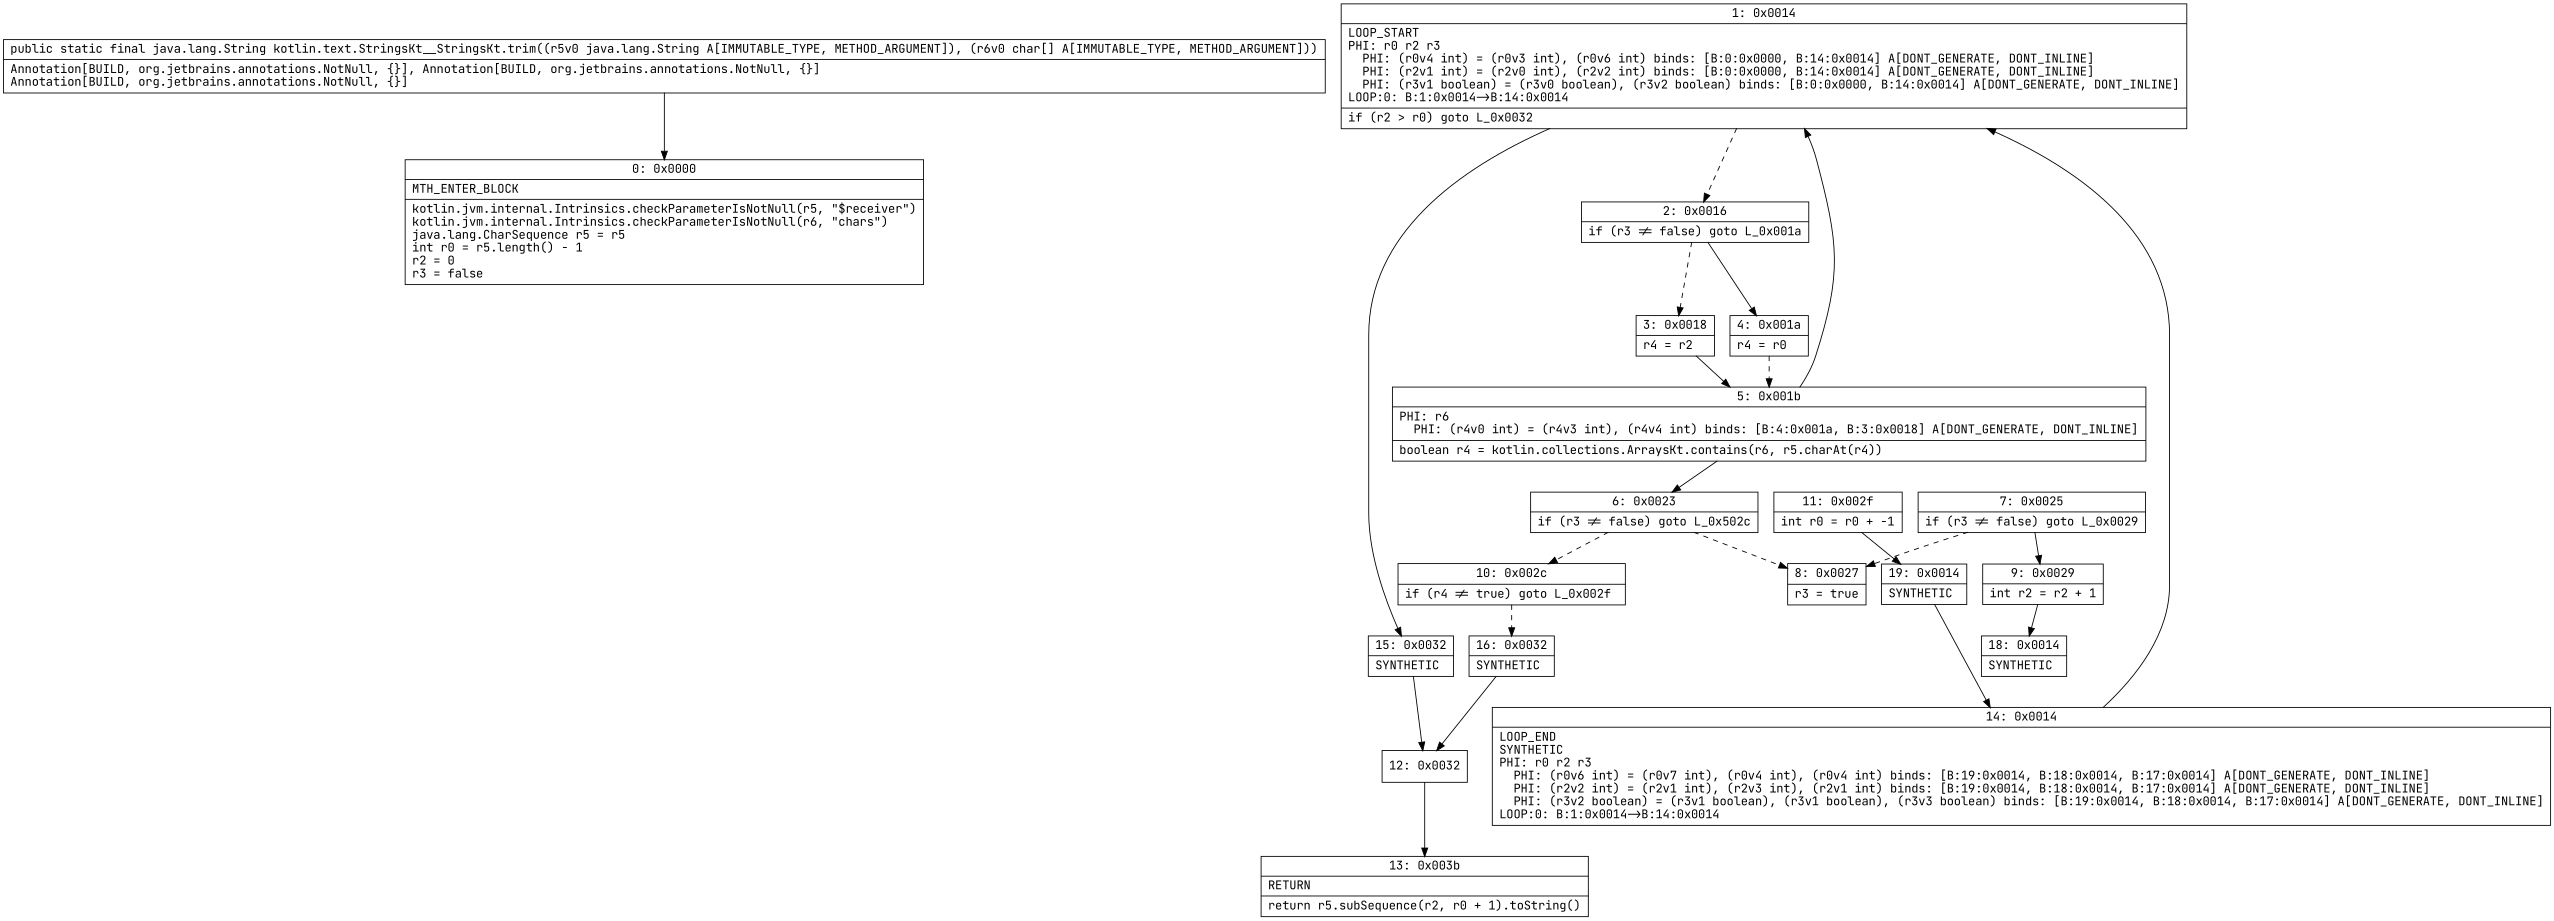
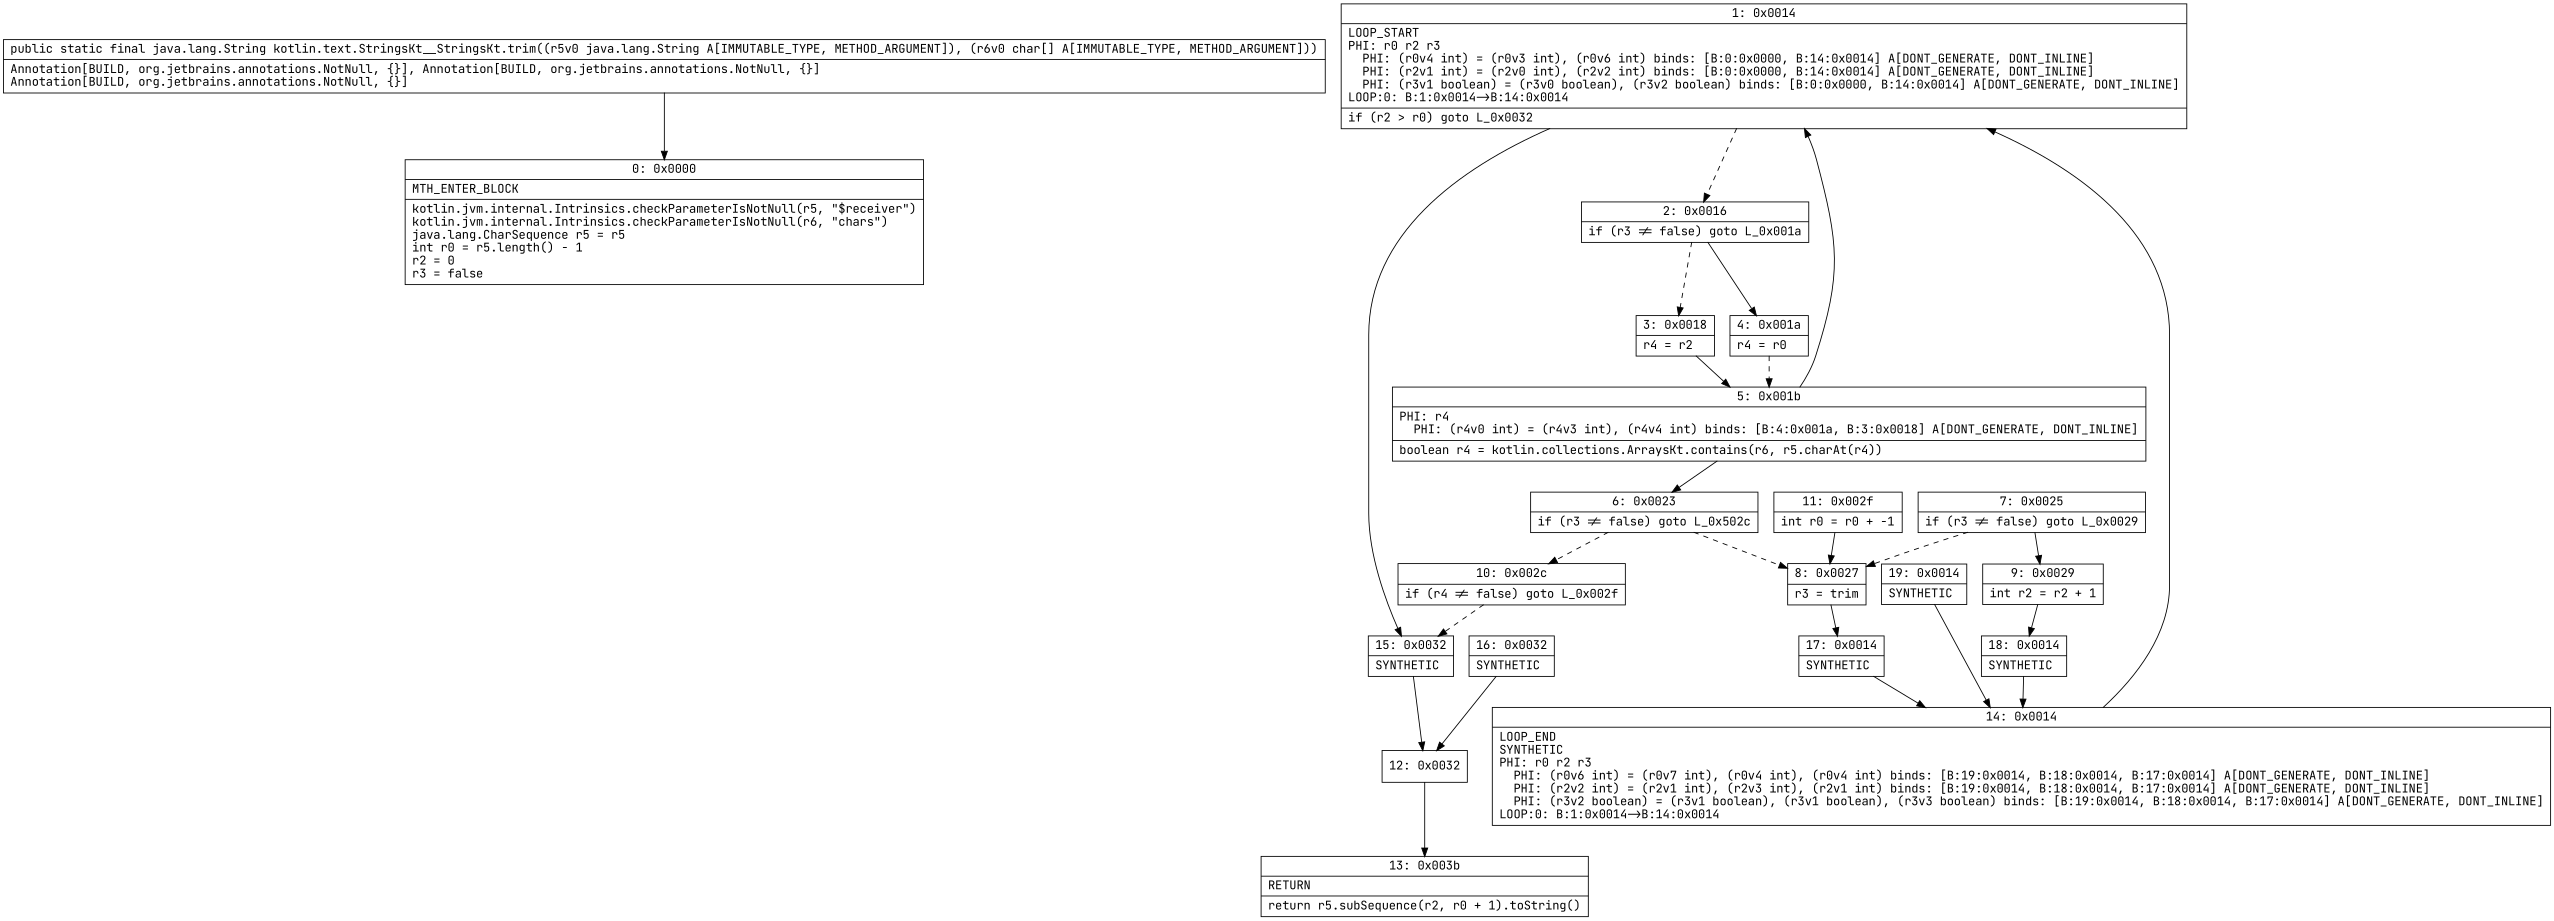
(1428, 417) -> (1428, 417)
(1878, 546) -> (1833, 544)
(1508, 594) -> (1512, 594)
(1827, 594) -> (1827, 594)
(1512, 616) -> (1464, 618)
none -> (1841, 656)
none -> (2023, 688)
